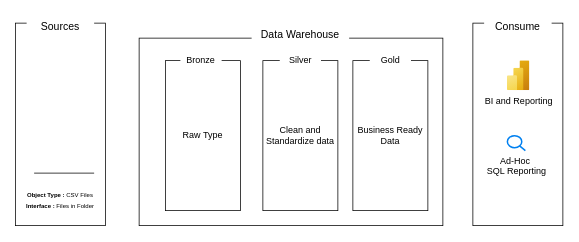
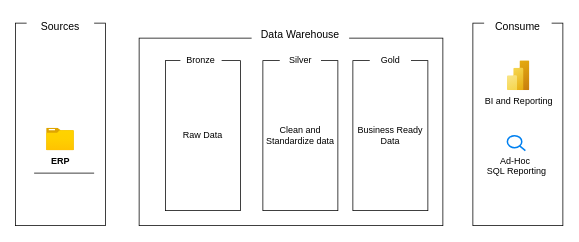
(203, 135) -> (203, 135)
none -> (60, 139)
(60, 199) -> none
